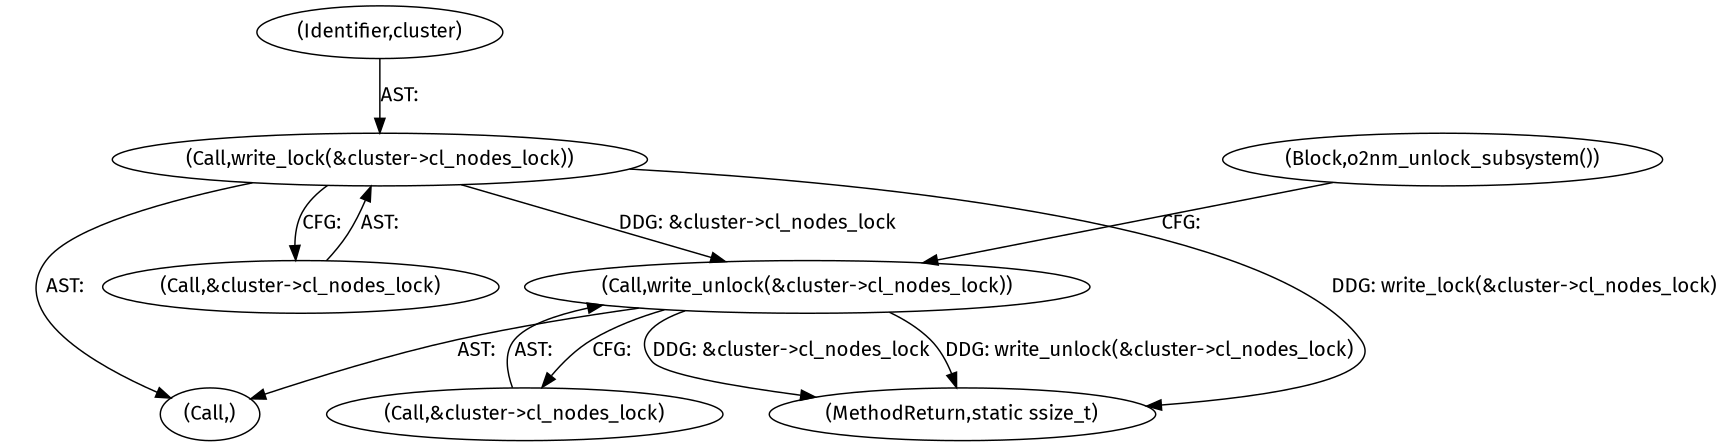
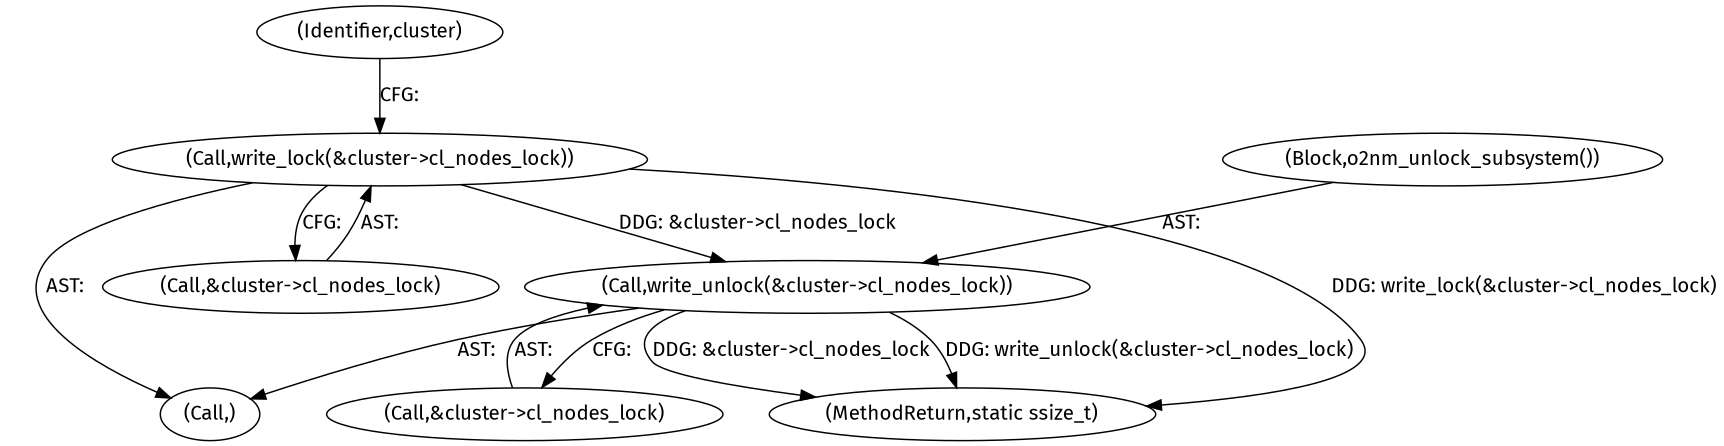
(403, 96) -> (403, 96)
(1184, 223) -> (1184, 223)
